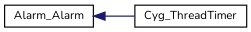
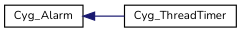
(49, 16) -> (44, 16)
